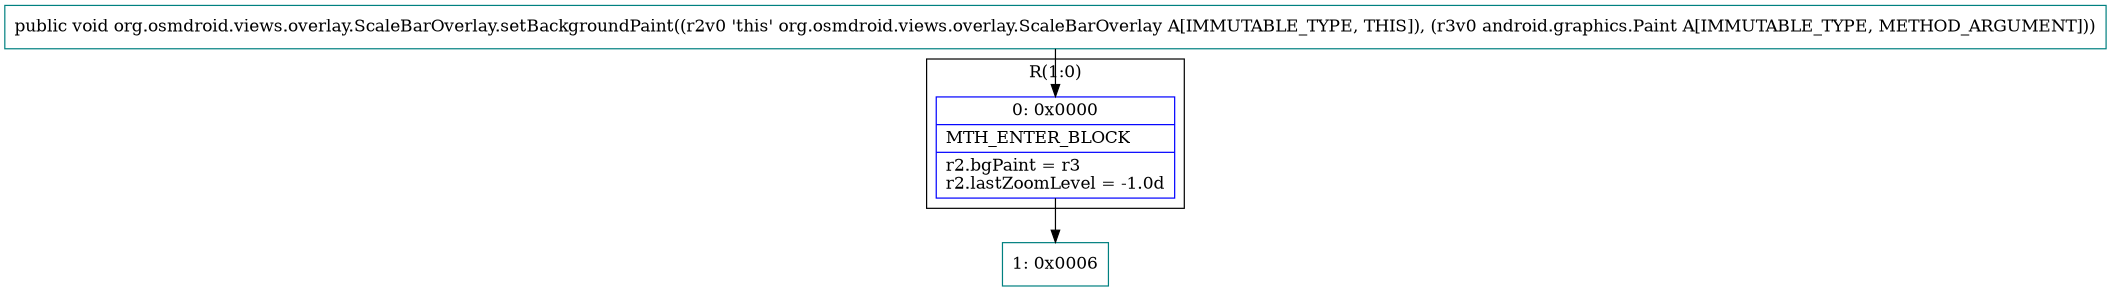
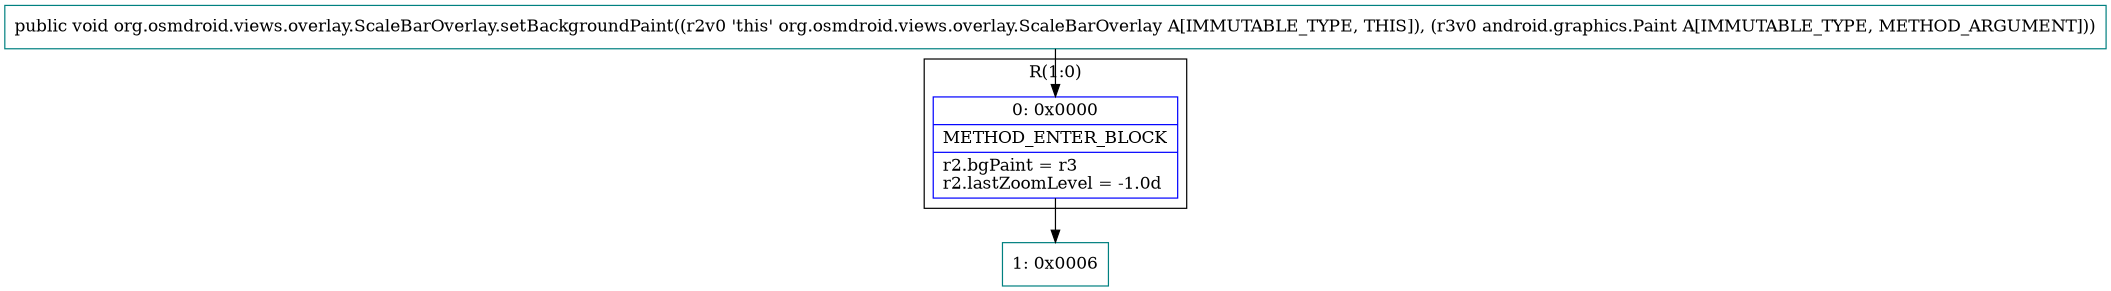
(1039, 138) -> (1055, 138)
